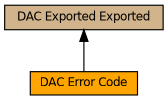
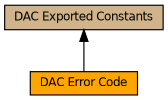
(84, 17) -> (84, 17)
